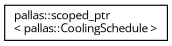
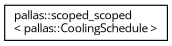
(86, 23) -> (86, 23)
